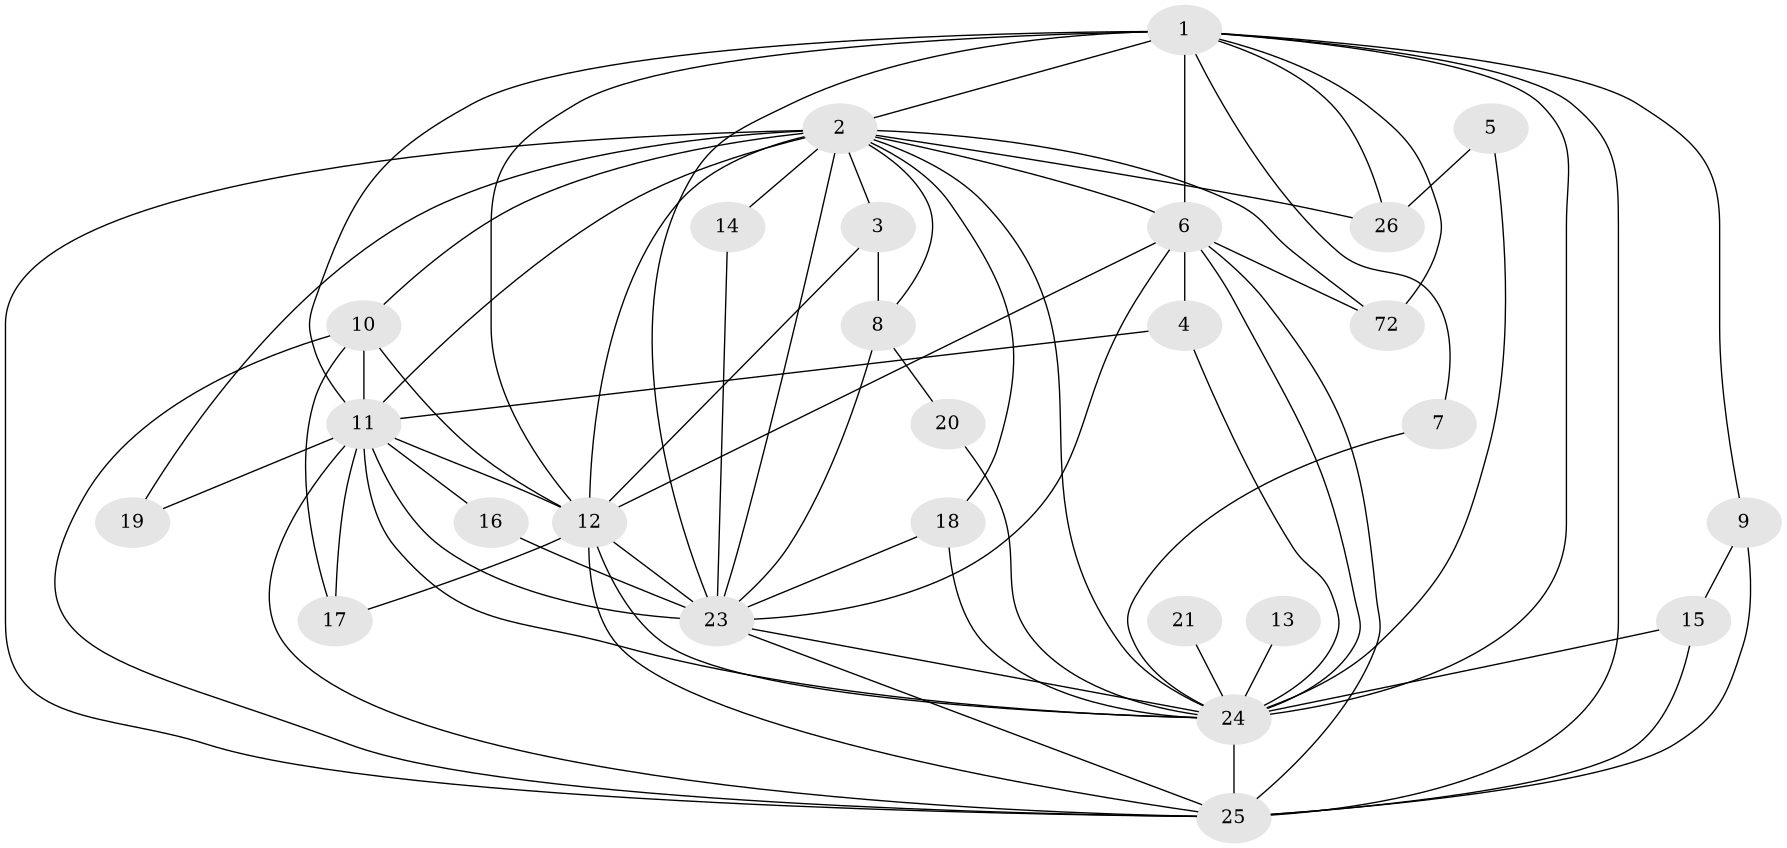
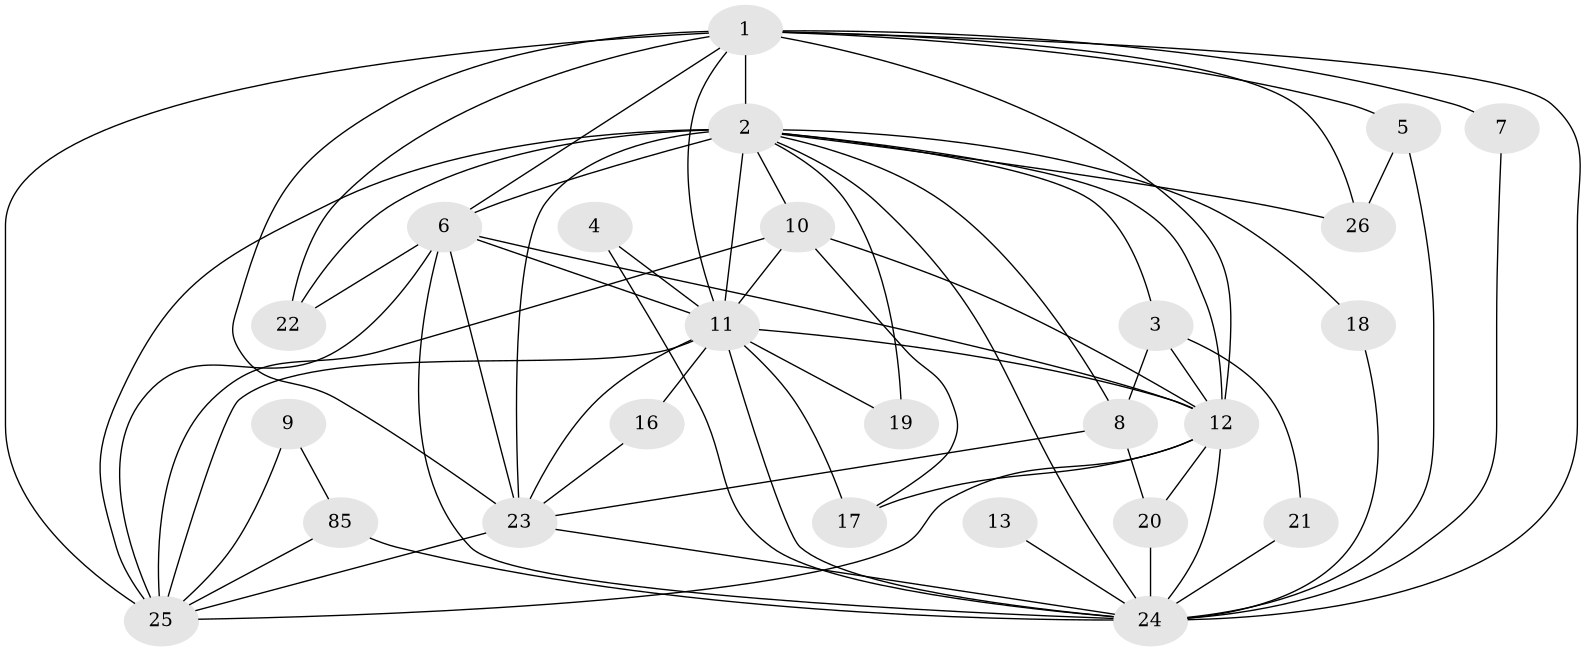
(1640, 105) -> (1081, 56)
(728, 227) -> none
(1185, 276) -> (584, 276)
(1387, 326) -> (289, 326)
none -> (1271, 399)
(653, 572) -> (1186, 473)
(833, 572) -> none
(1694, 621) -> (341, 523)
(1234, 769) -> none
